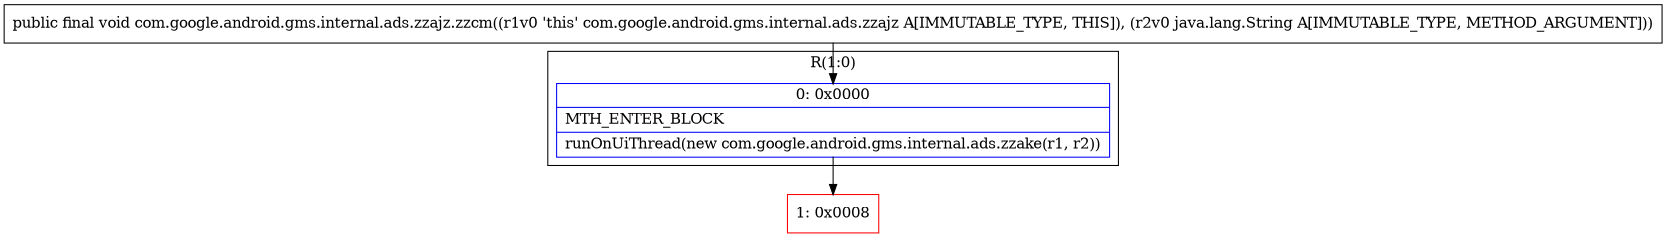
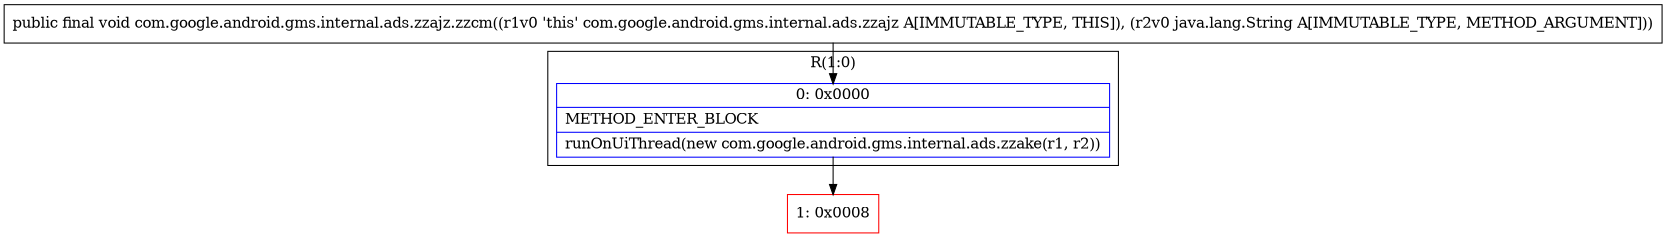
(645, 119) -> (662, 119)
